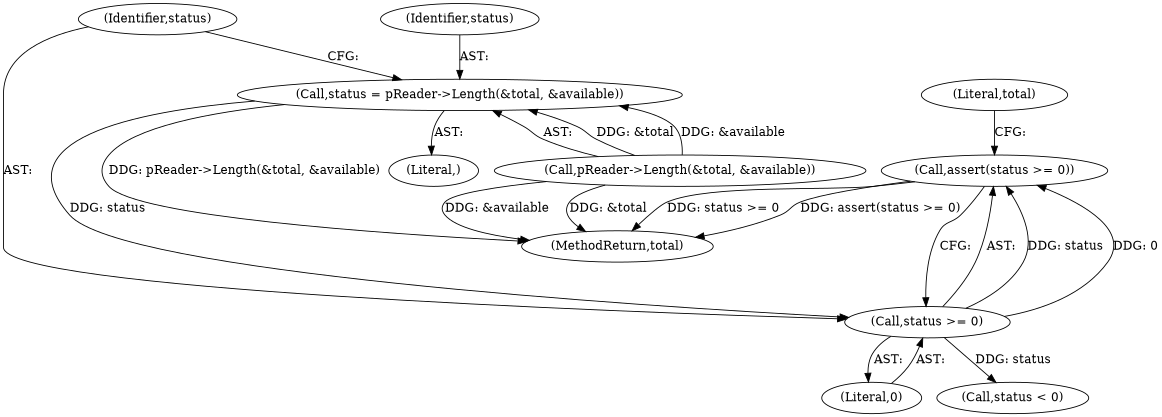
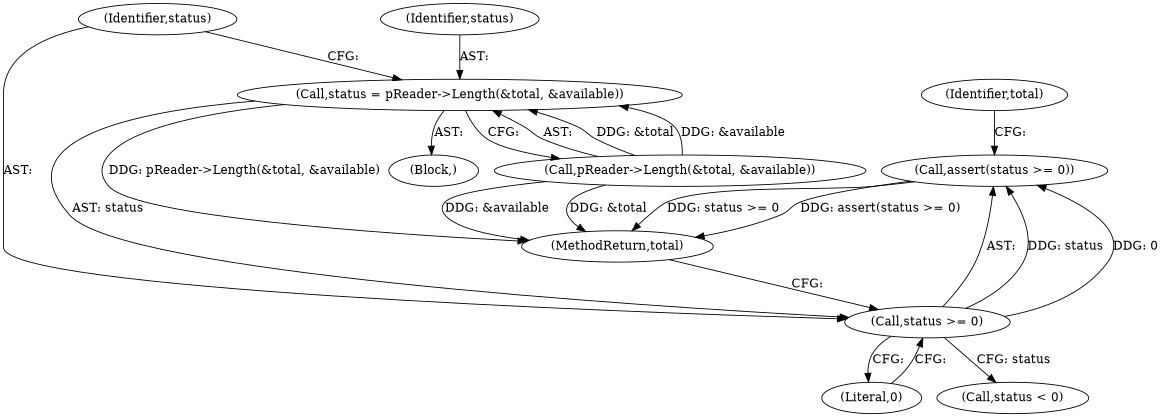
(994, 95) -> (994, 95)
none -> (501, 146)
(434, 171) -> (434, 171)
(108, 209) -> (108, 209)
(938, 233) -> (769, 284)
(890, 360) -> (890, 360)
(933, 360) -> (933, 360)
(1014, 360) -> (1014, 360)
